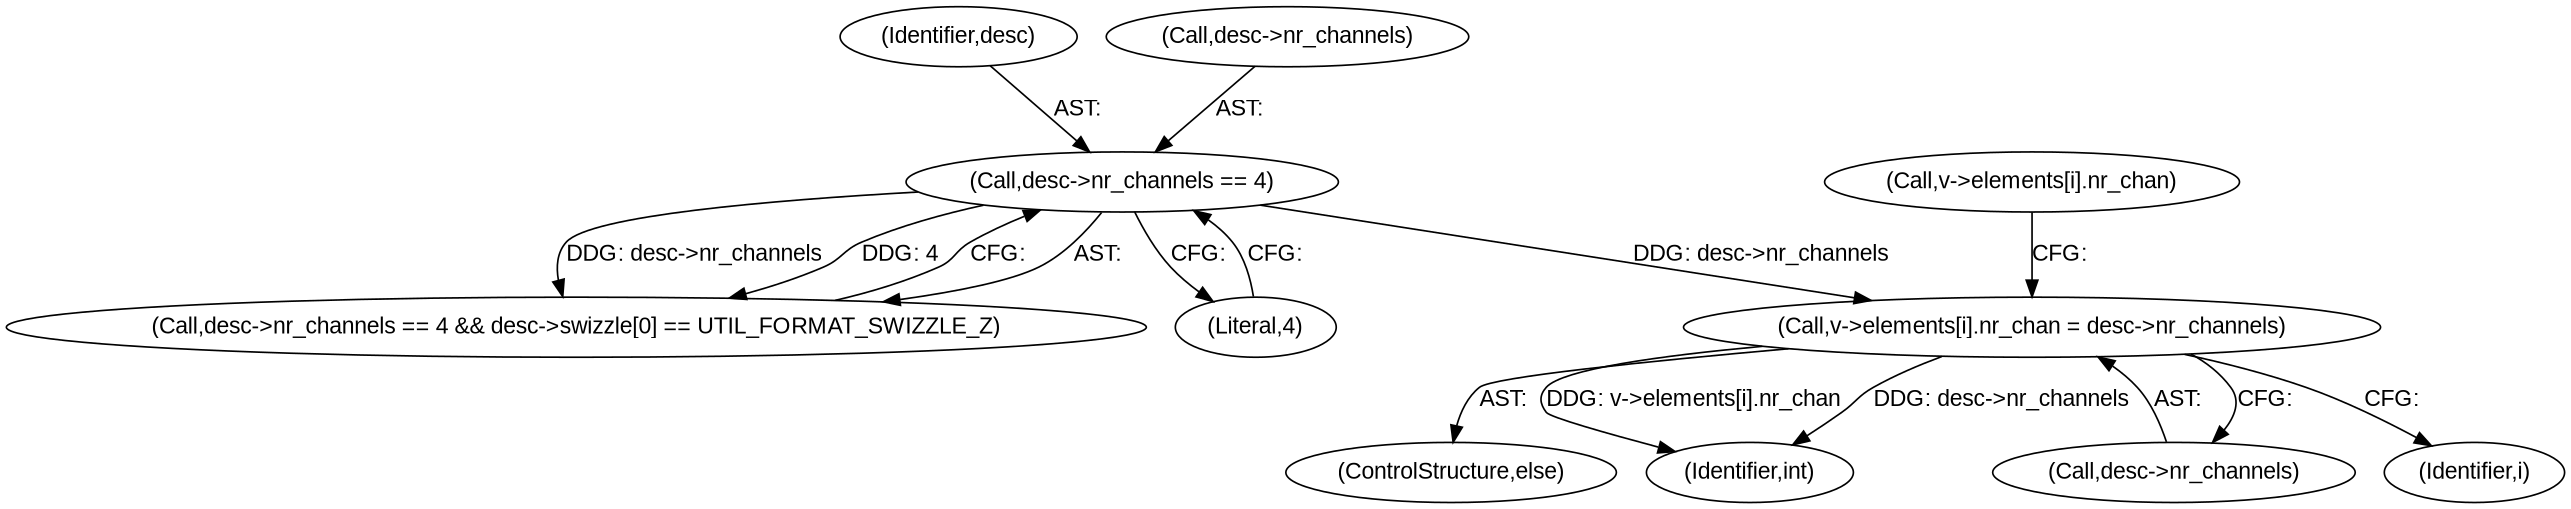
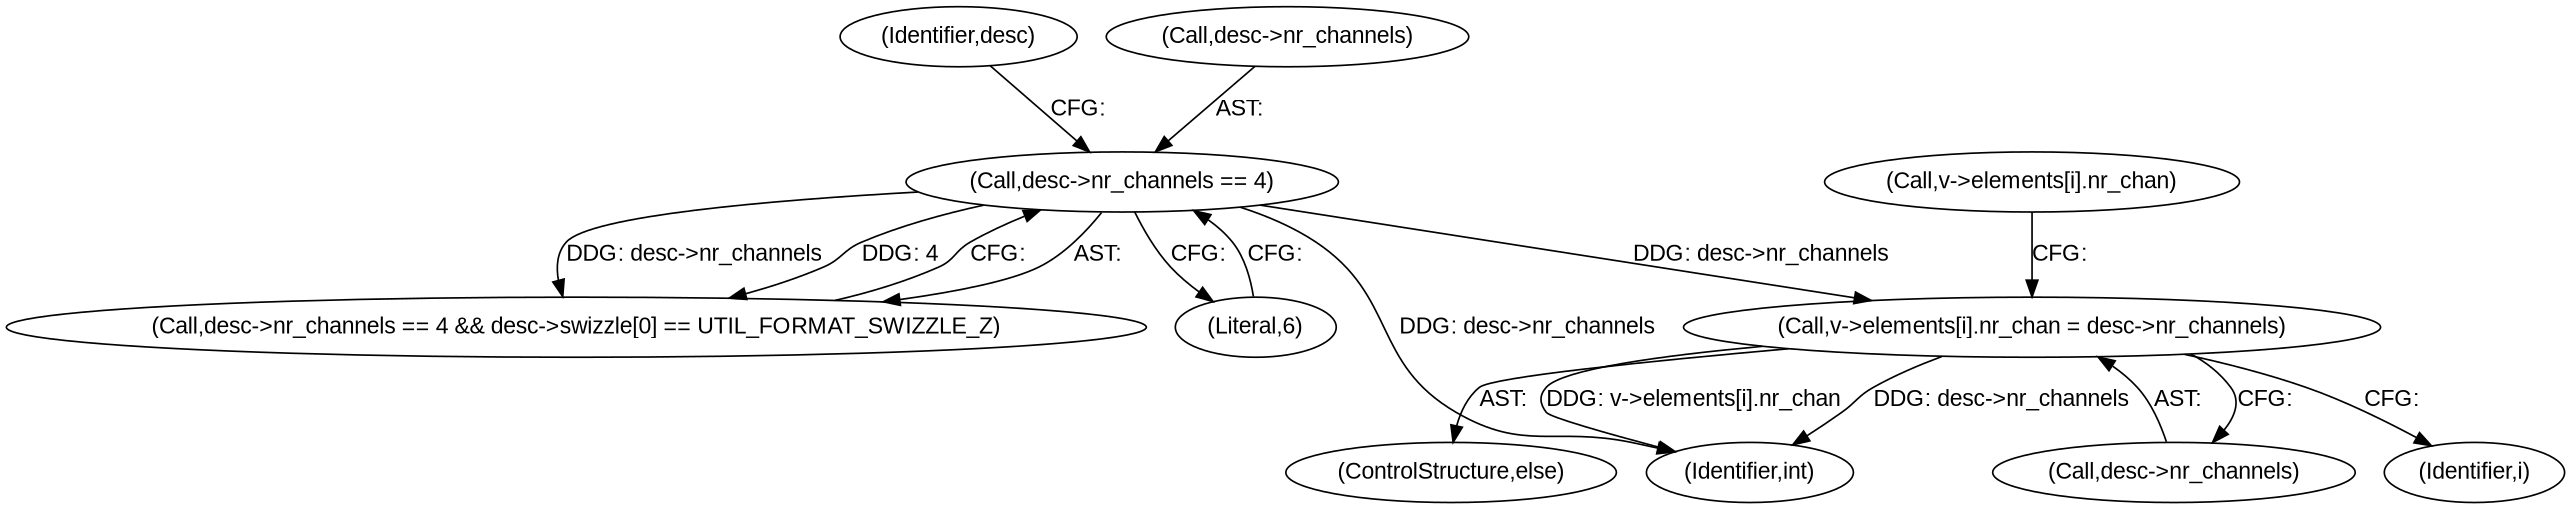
(1081, 109) -> (1081, 109)
(1256, 327) -> (1256, 327)
none -> (1417, 380)
